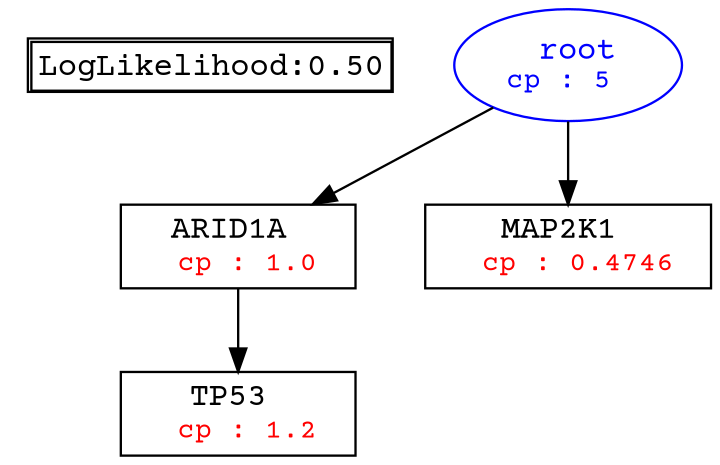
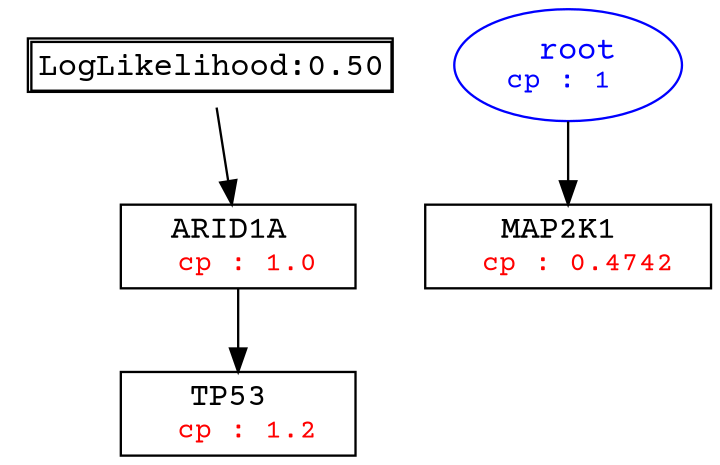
(568, 79) -> (568, 79)
(414, 150) -> (222, 144)
(579, 262) -> (579, 262)
